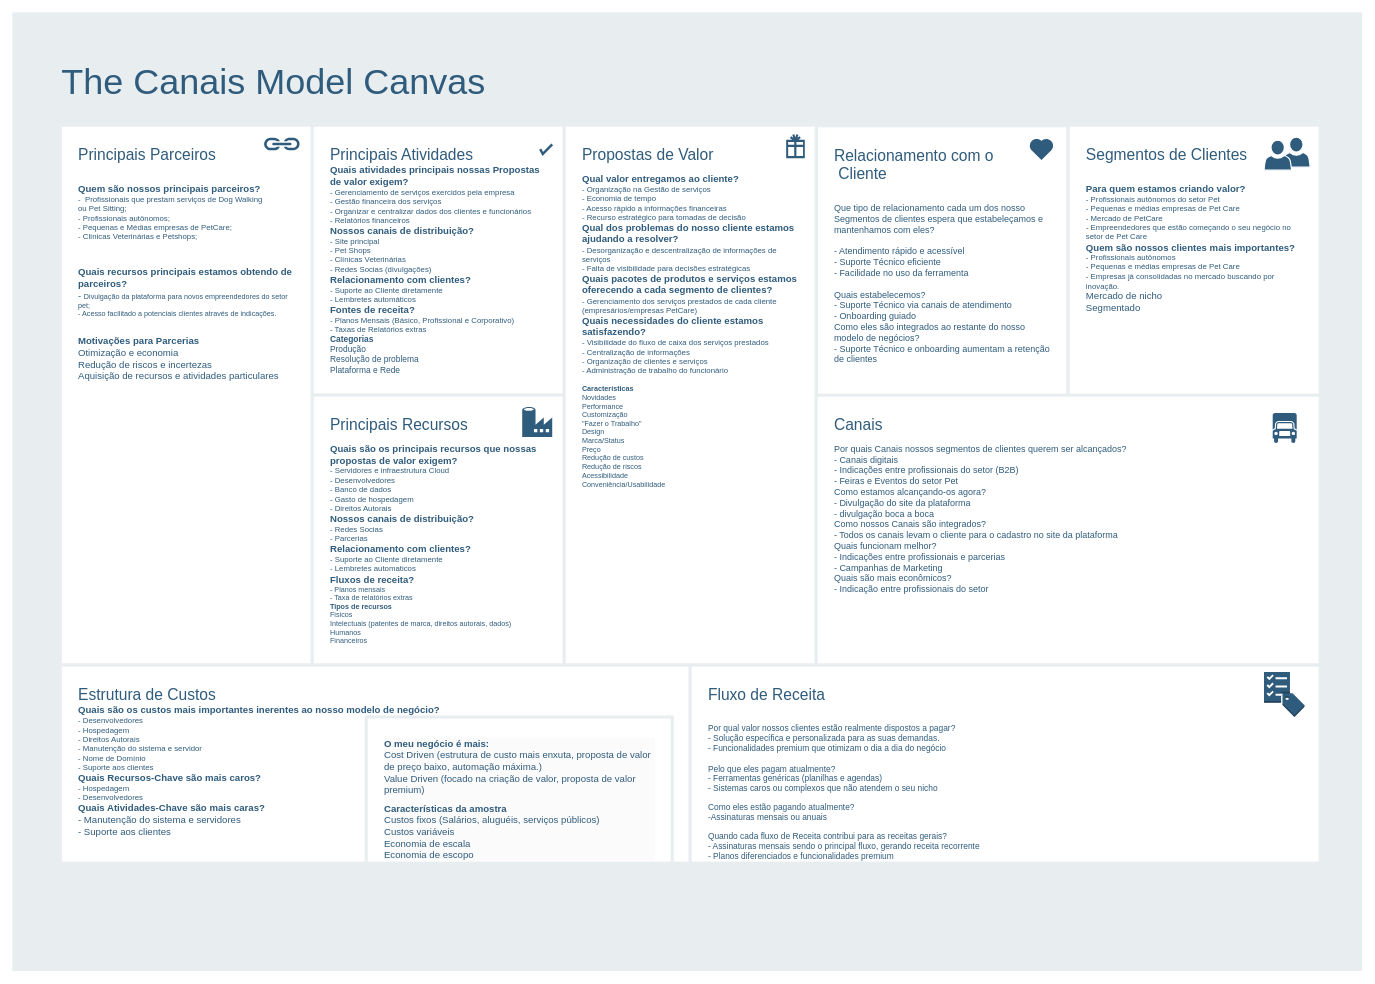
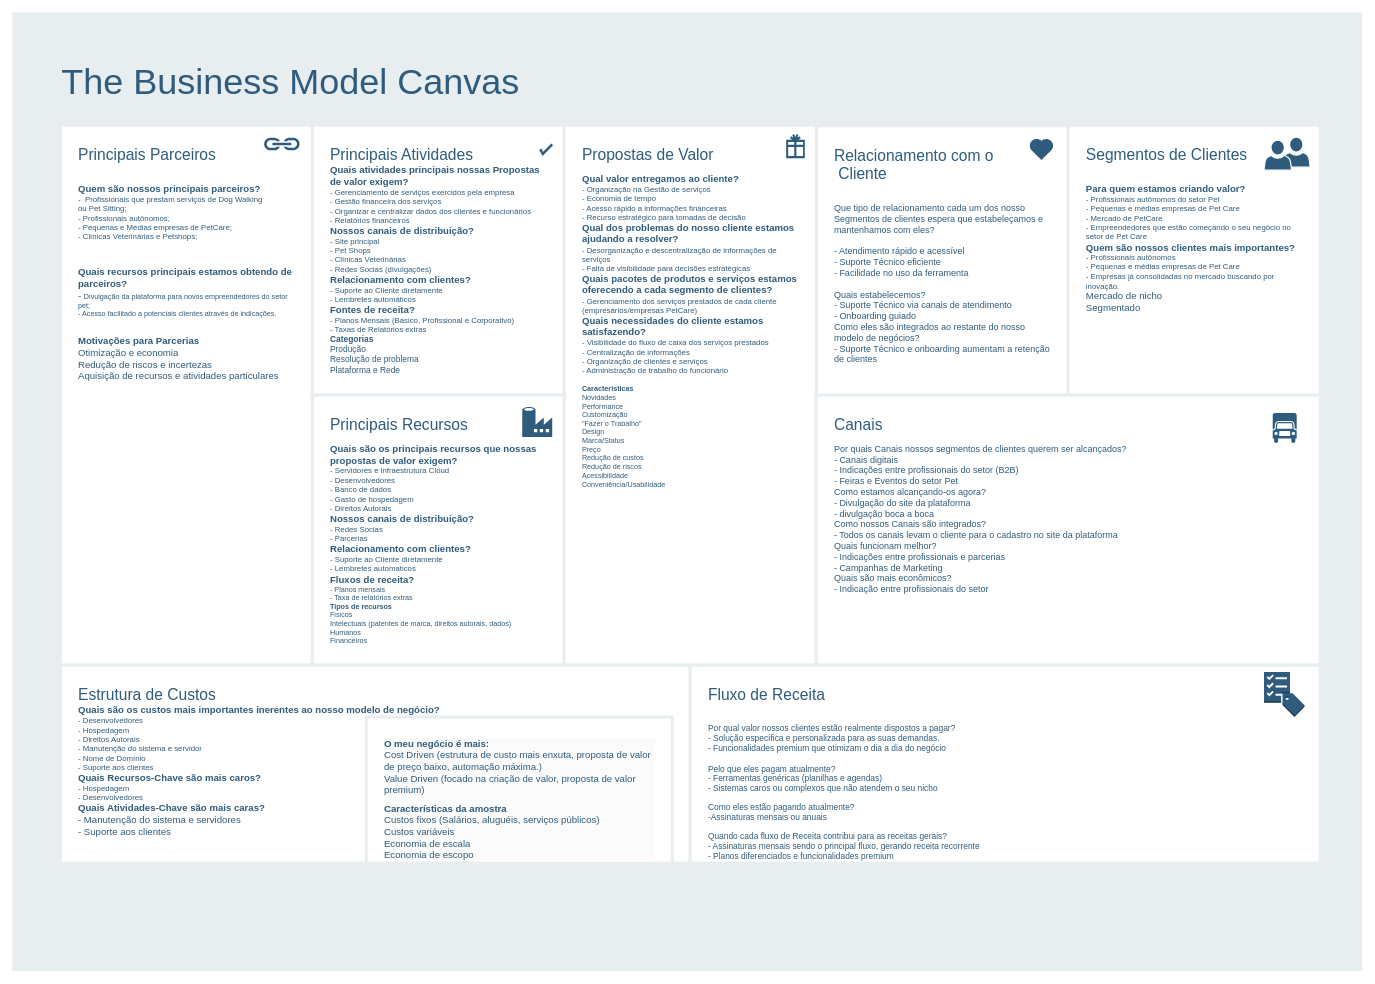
(270, 83) -> (290, 83)
